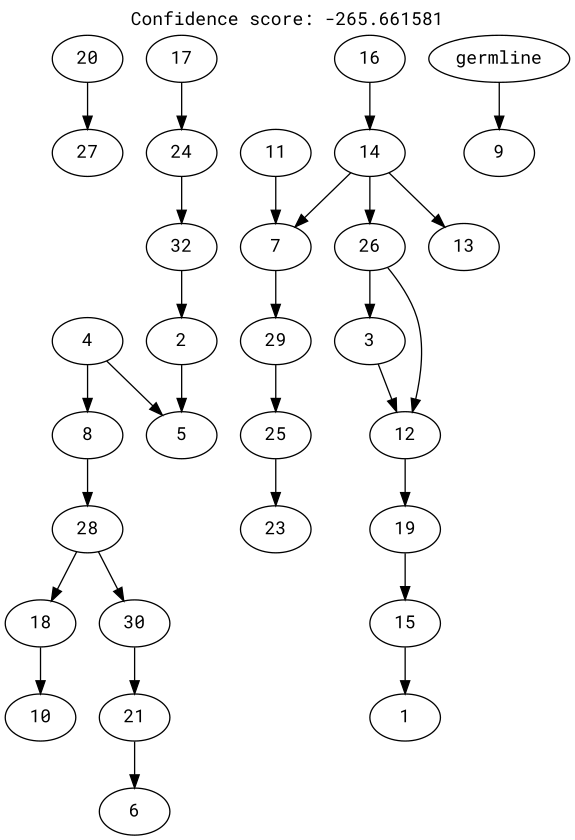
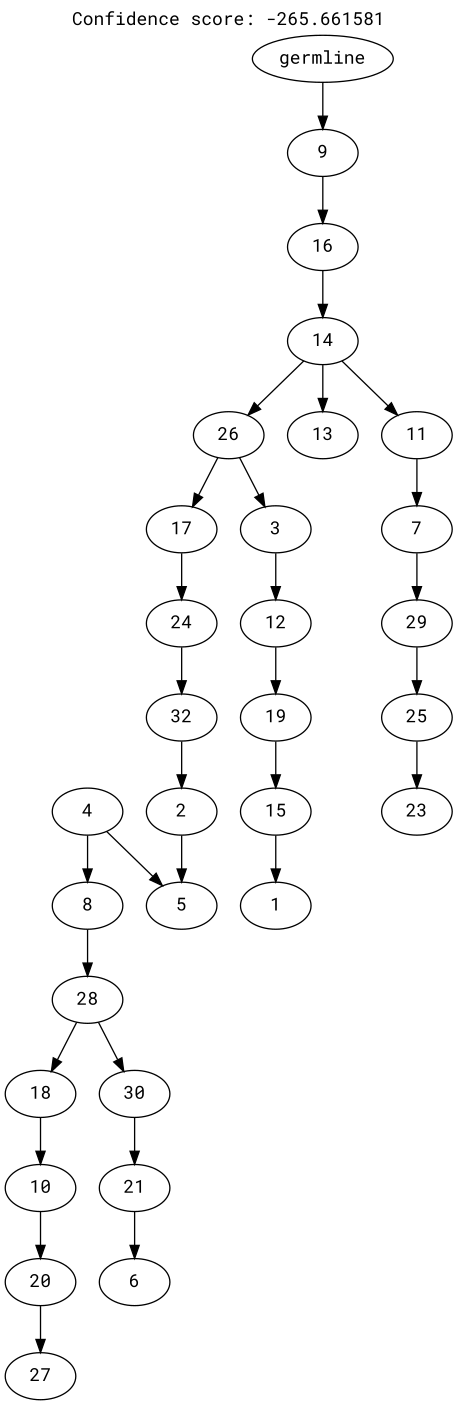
none -> (323, 194)
(328, 195) -> (365, 383)
(420, 330) -> (208, 476)
none -> (41, 1229)
